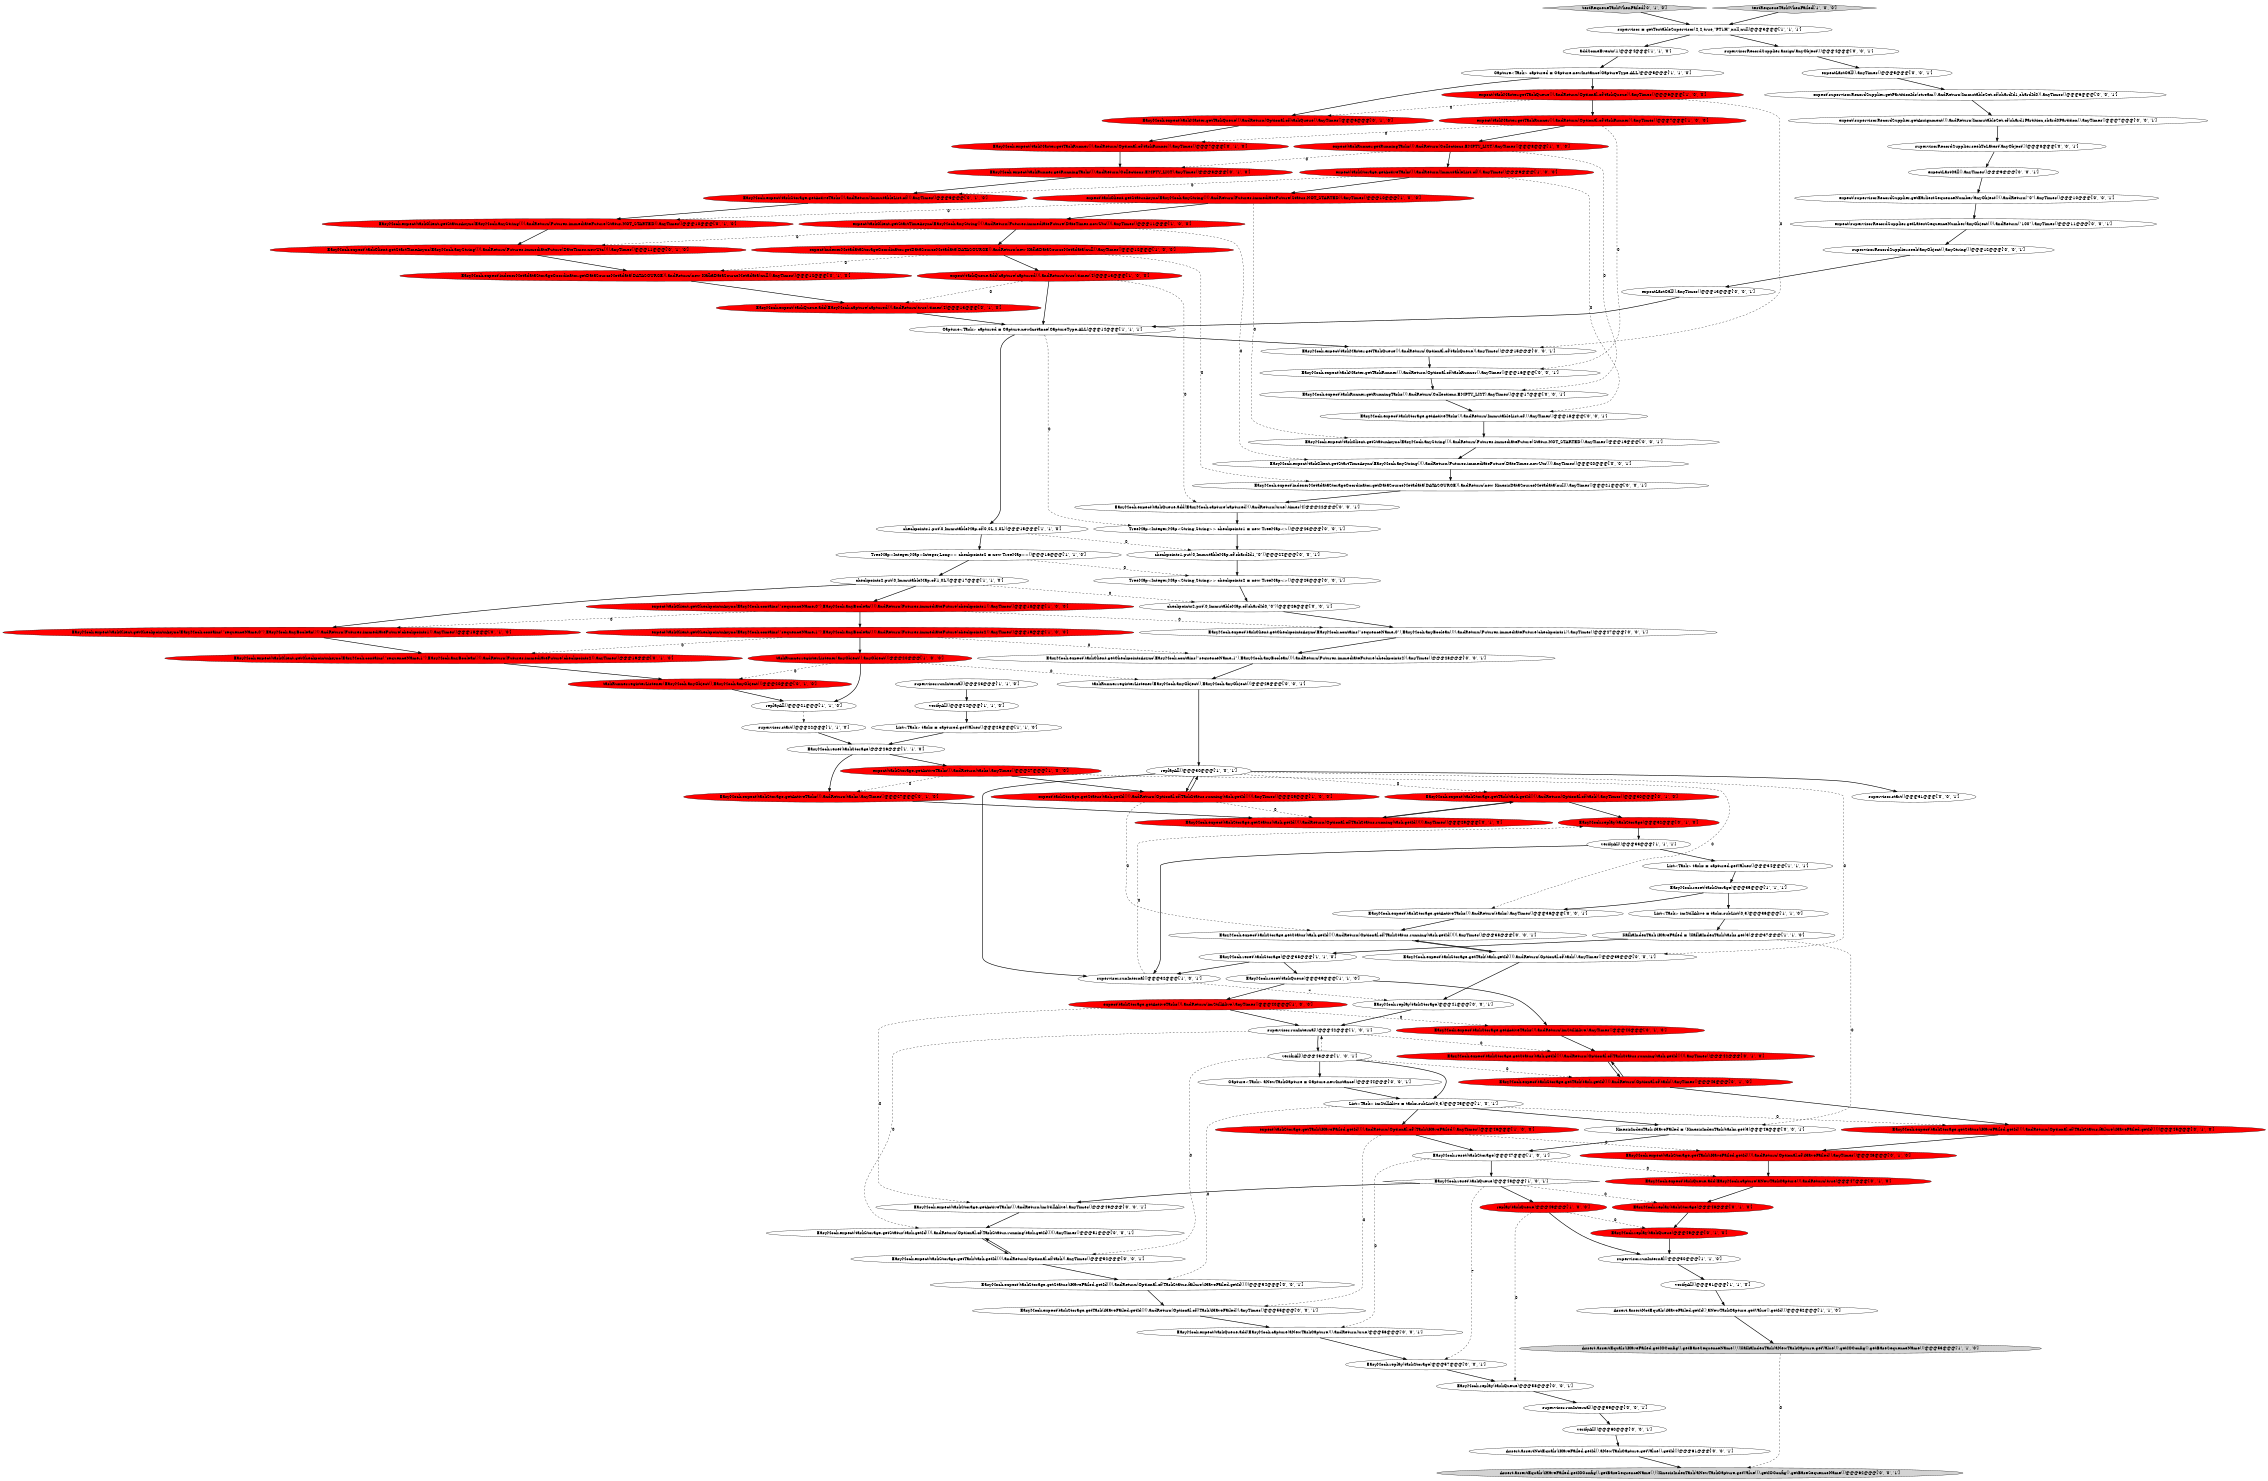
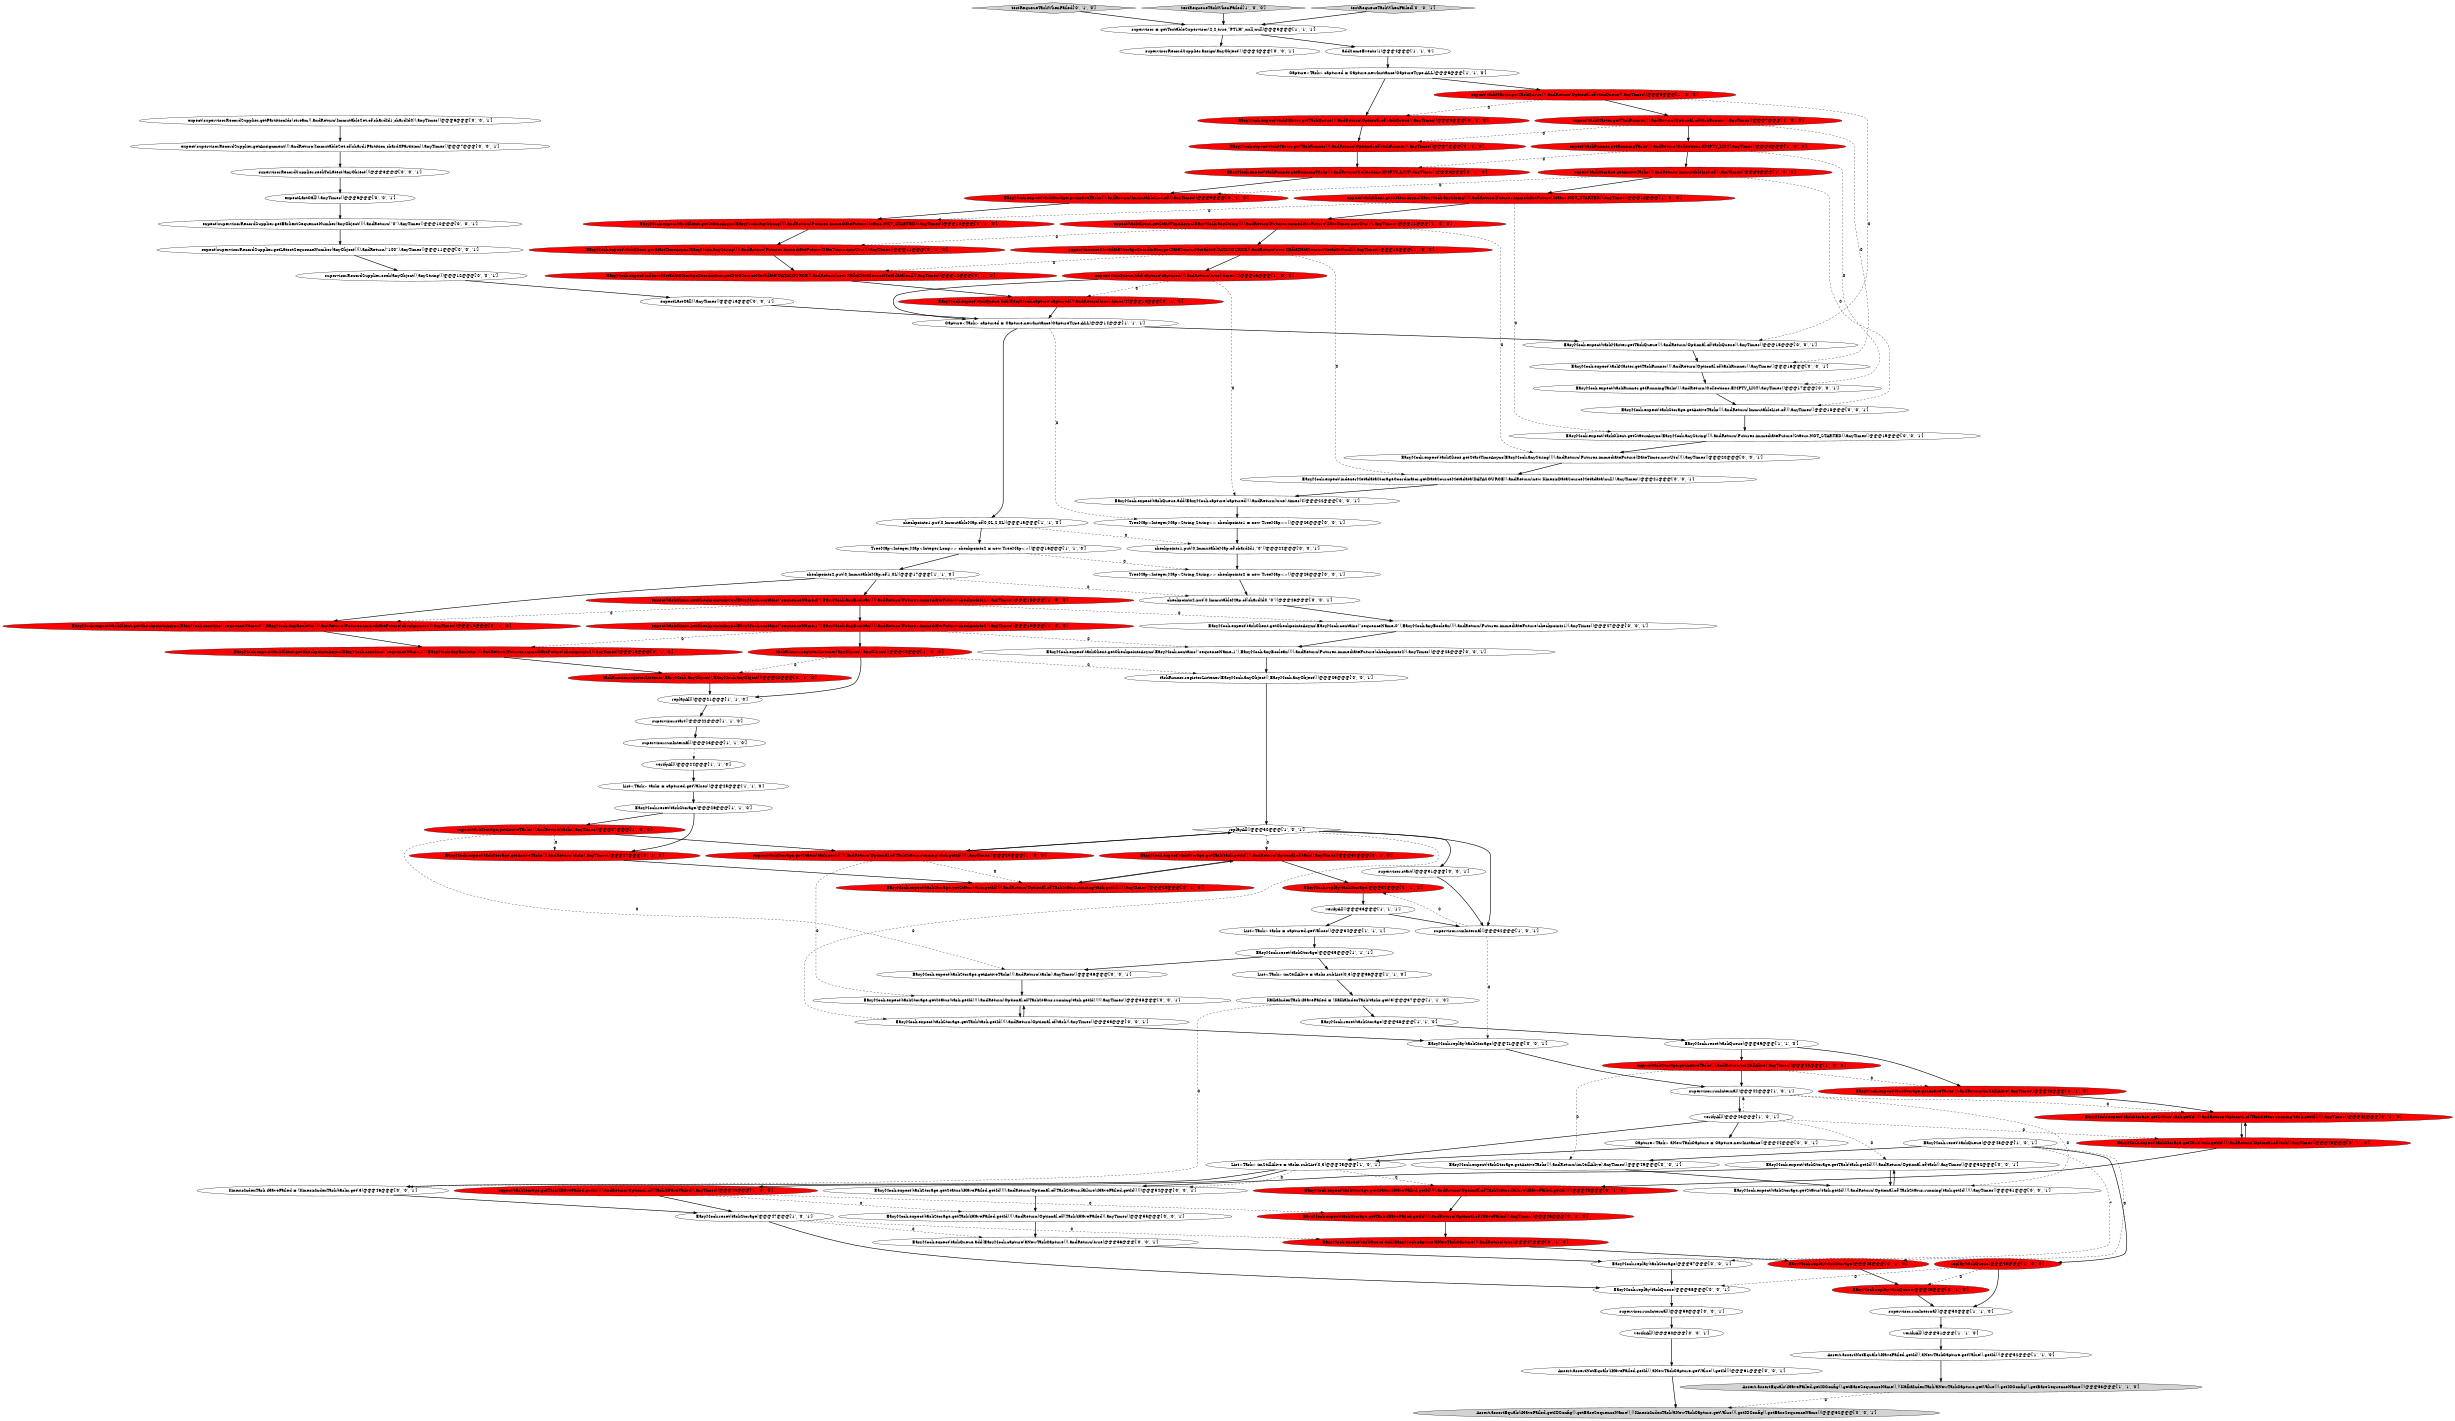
none -> (1393, 8)
(1877, 73) -> none
(967, 694) -> (694, 752)
(804, 715) -> (704, 709)
(833, 738) -> (696, 731)
(1199, 771) -> (1267, 830)
(1215, 968) -> (1462, 897)
(1310, 992) -> (1489, 988)
(1491, 1167) -> (1181, 1272)
(1491, 1181) -> (1980, 1143)
